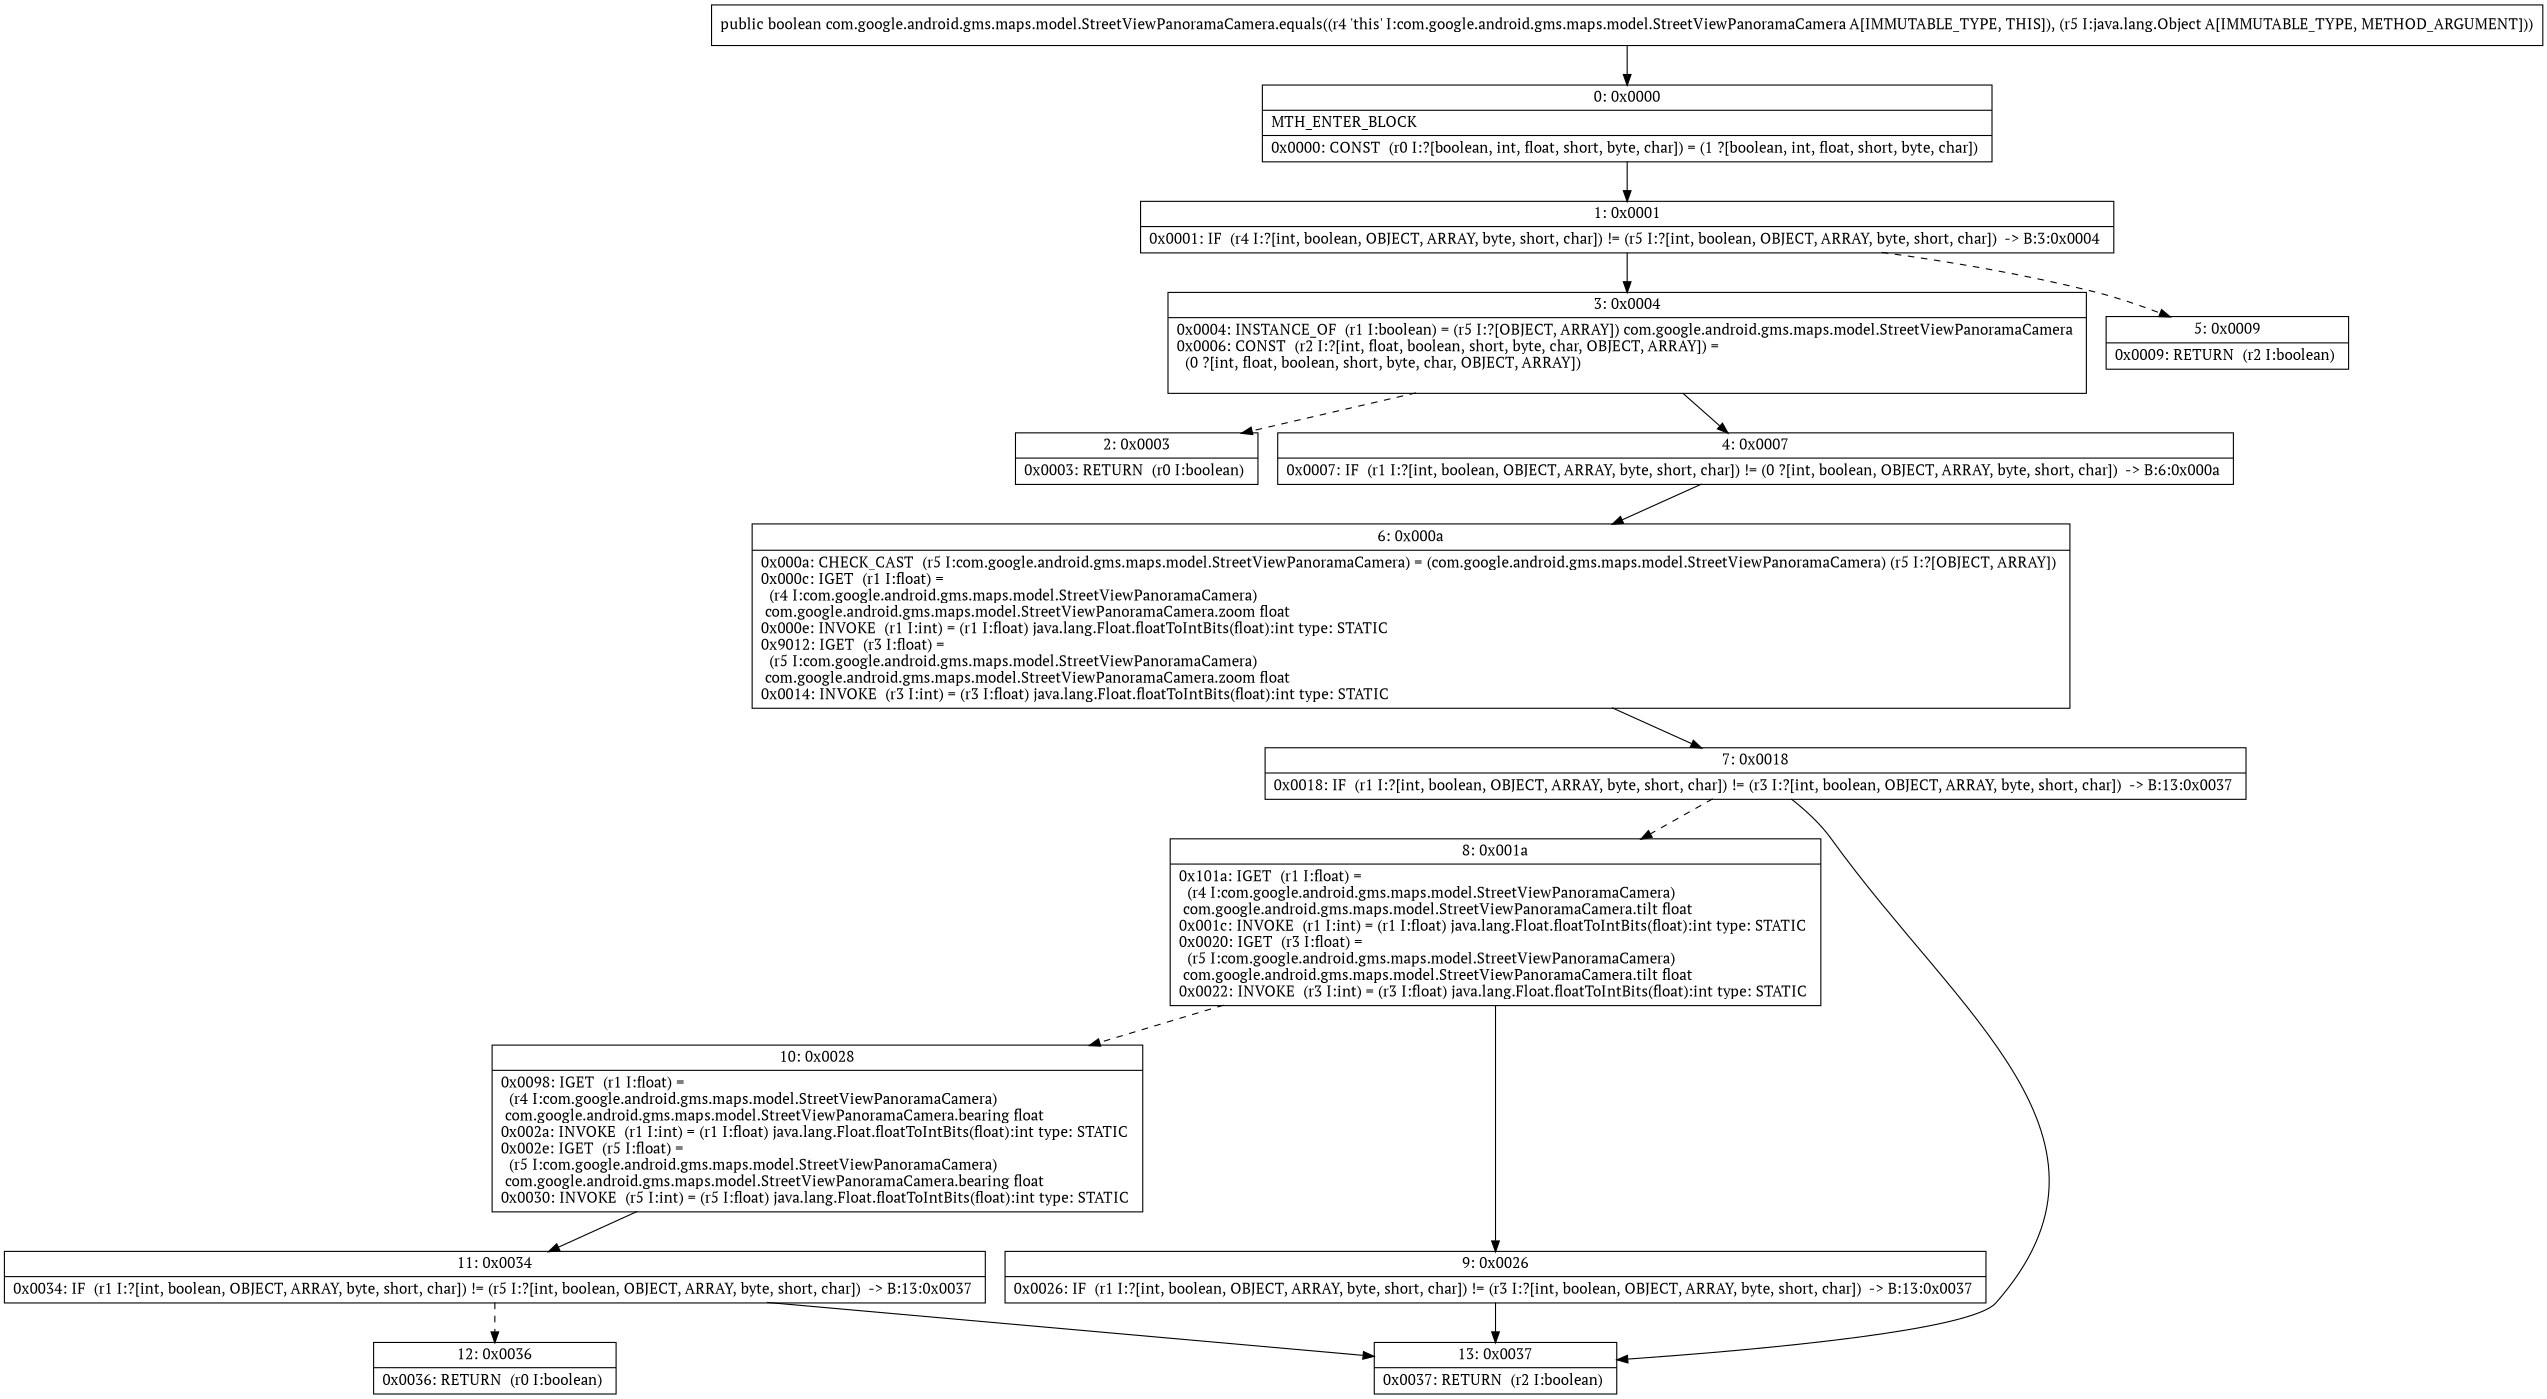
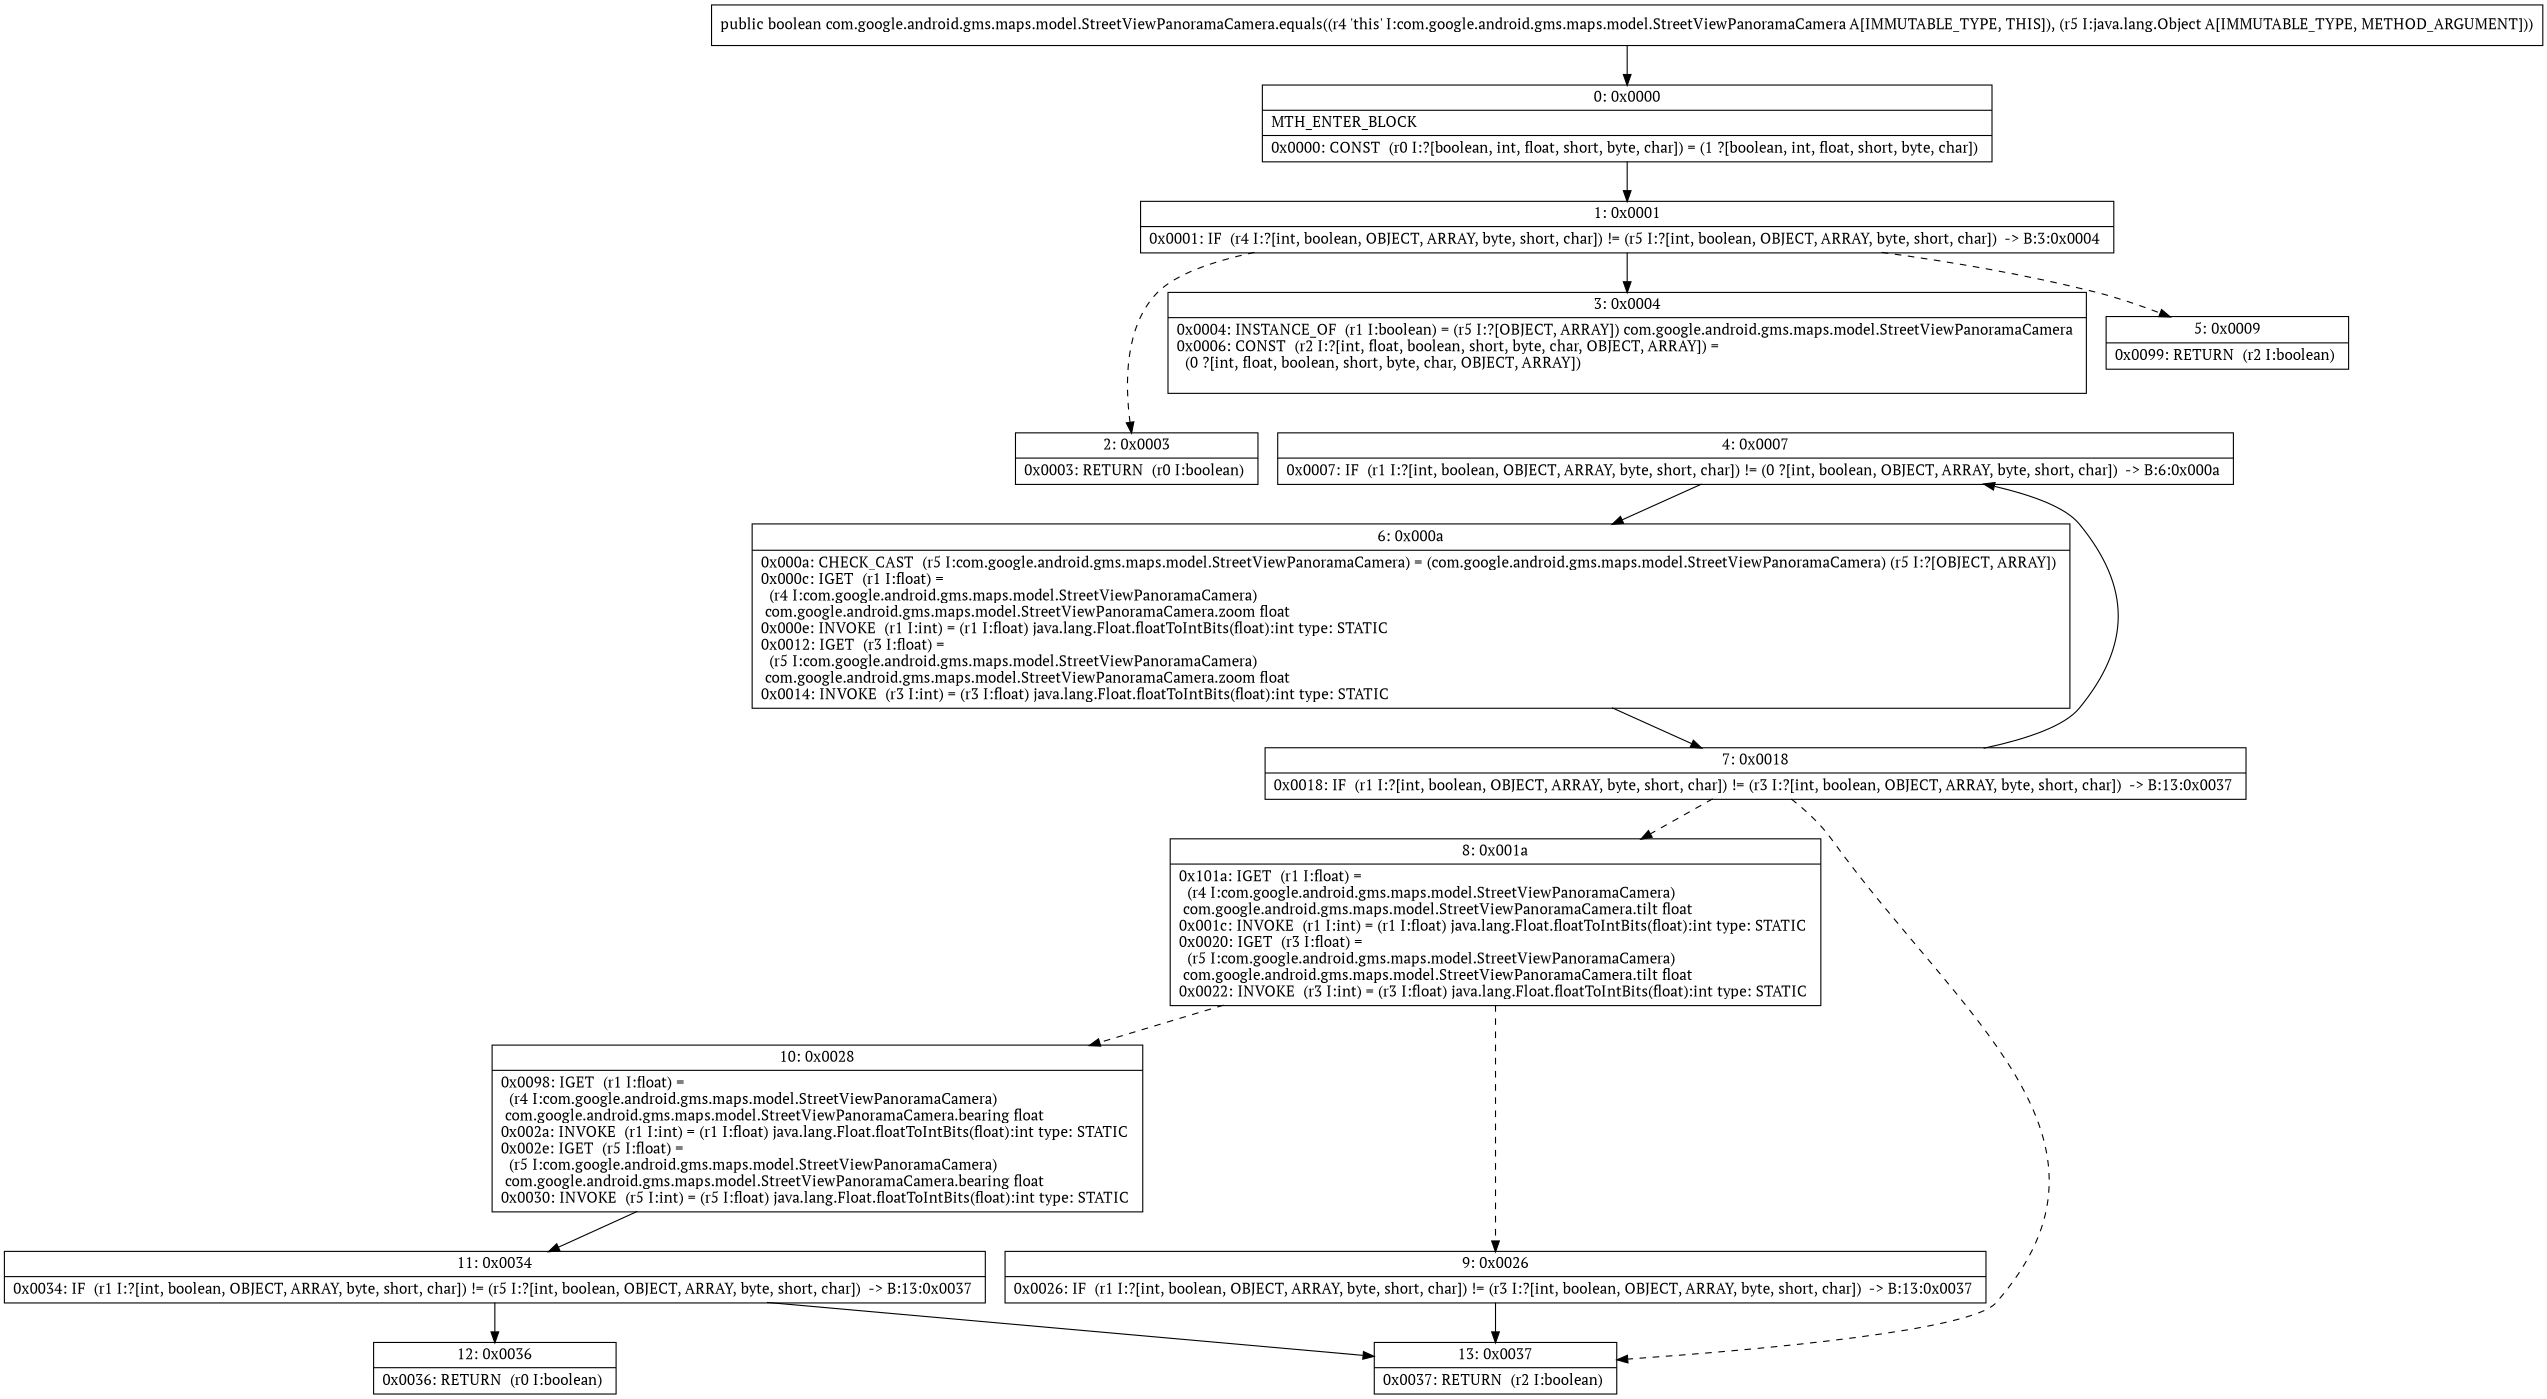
(2227, 356) -> (2227, 356)
(1701, 409) -> (2118, 622)
(1334, 412) -> (1148, 305)
(855, 645) -> (855, 645)
(1496, 1123) -> (1496, 1123)
(2046, 1201) -> (2046, 1201)
(495, 1317) -> (495, 1317)
